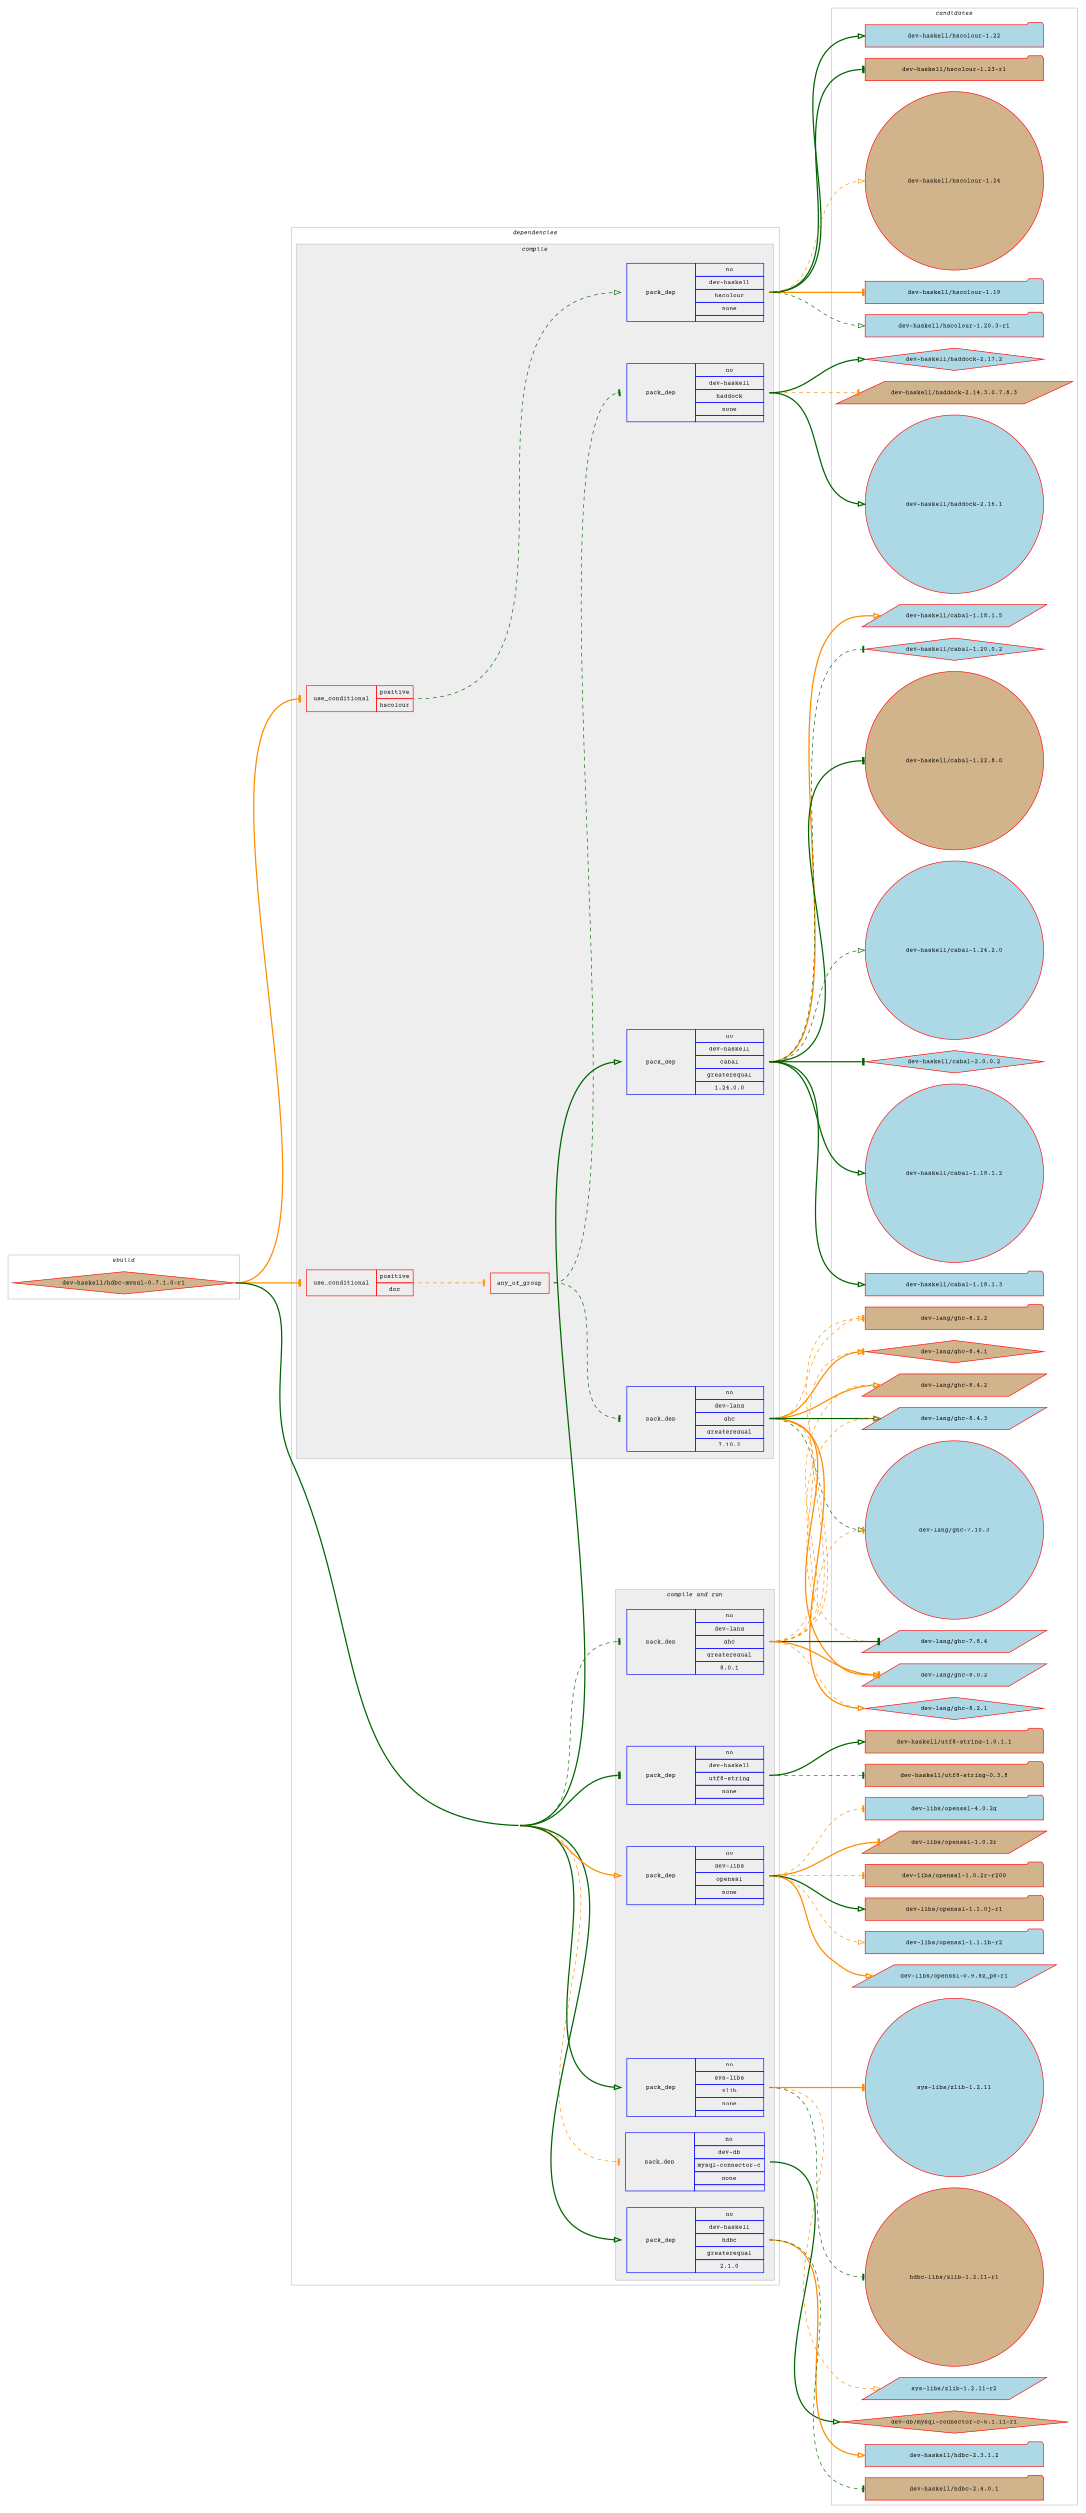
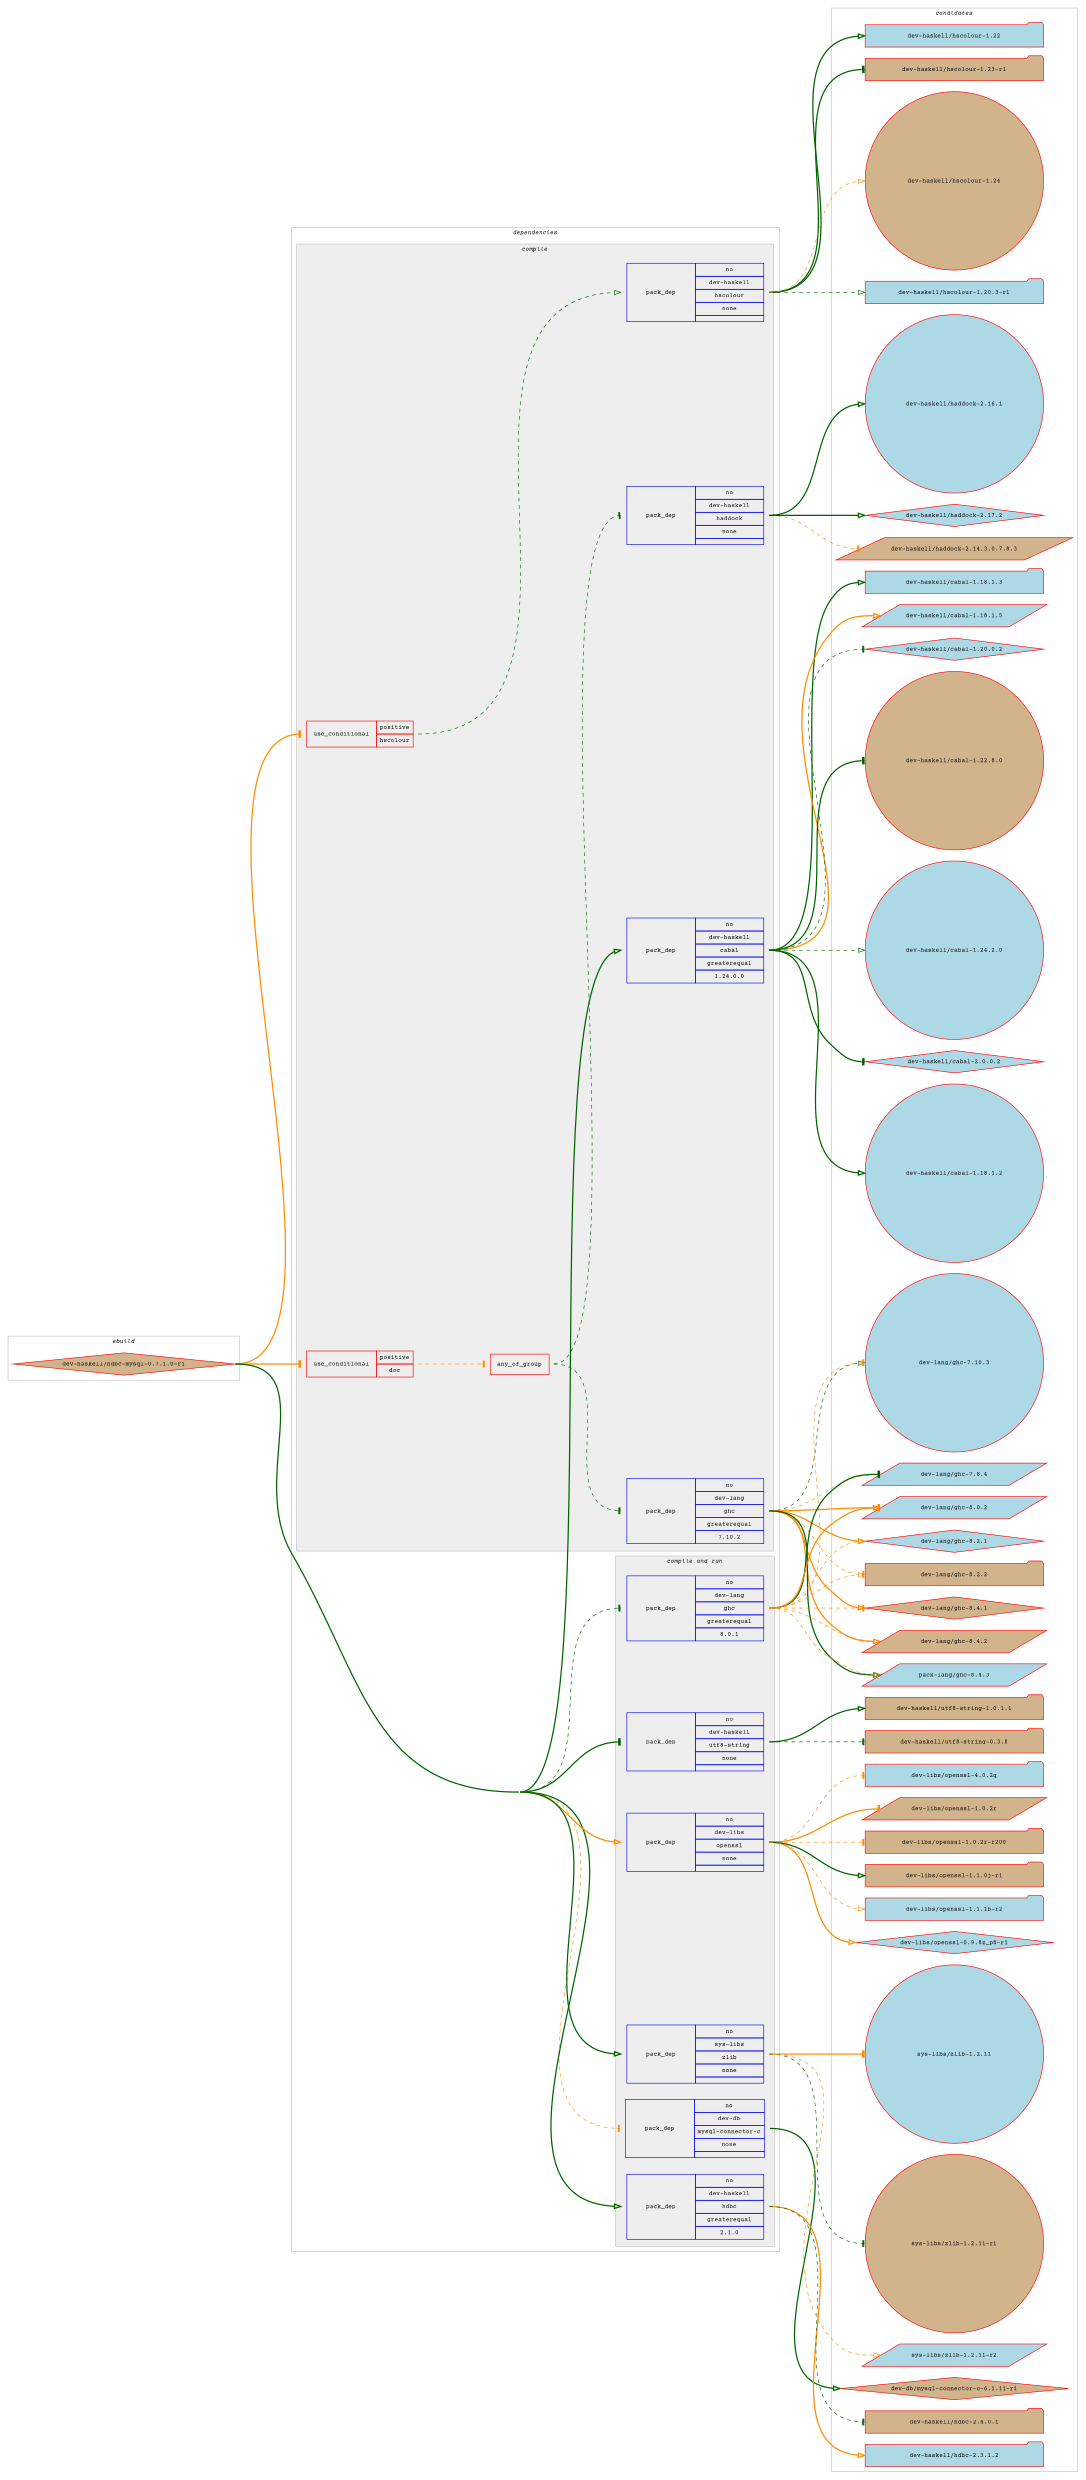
(954, 292) -> none
(954, 1419) -> (954, 1675)
(954, 1976) -> (954, 1943)
(954, 2277) -> (954, 2244)
